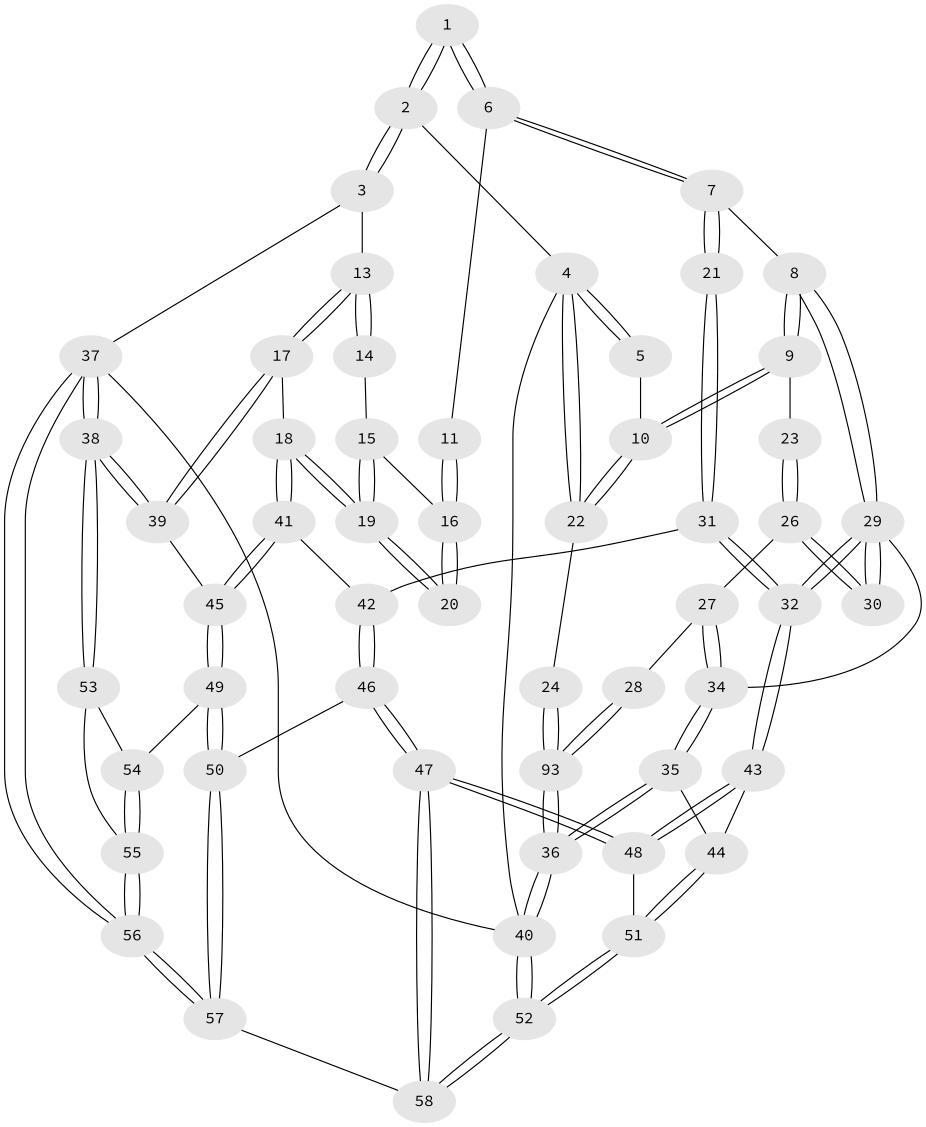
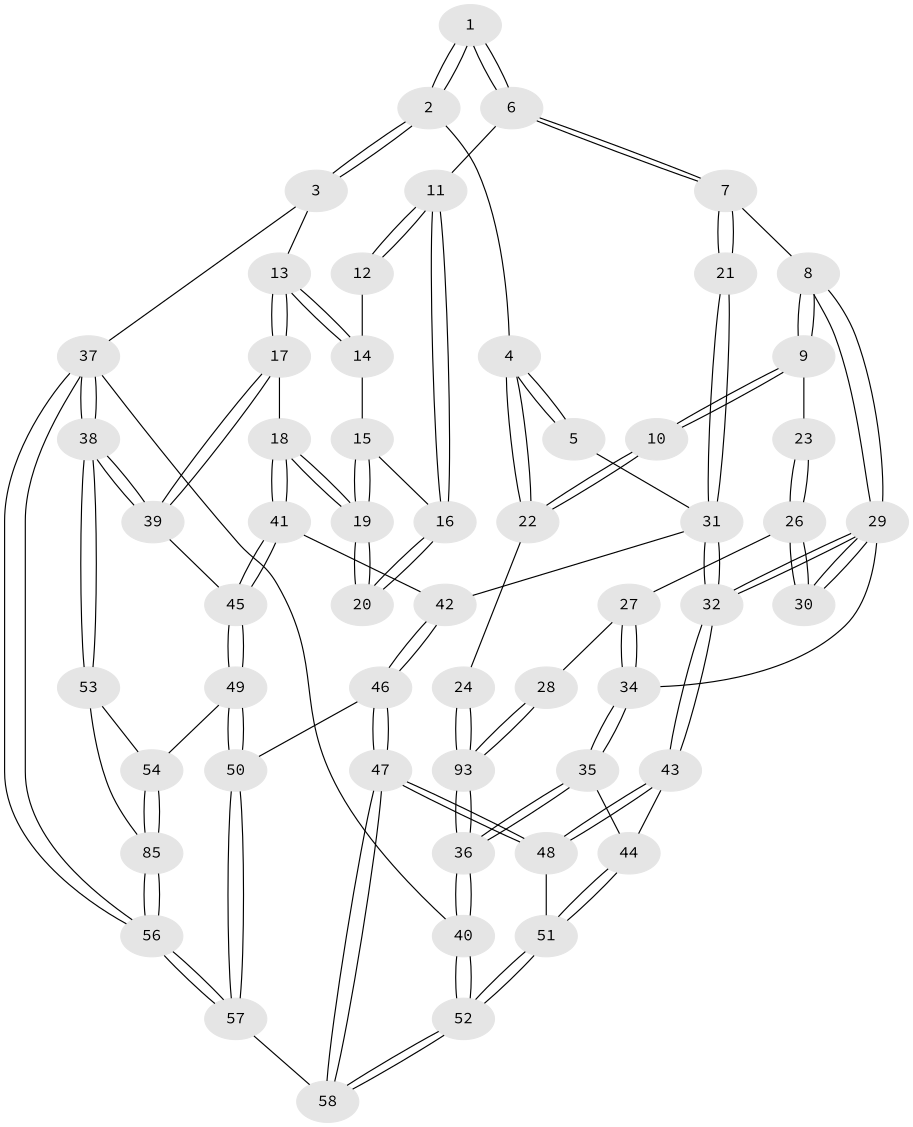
none -> (362, 274)
(641, 398) -> (643, 481)
(511, 601) -> none
(132, 853) -> (152, 853)
